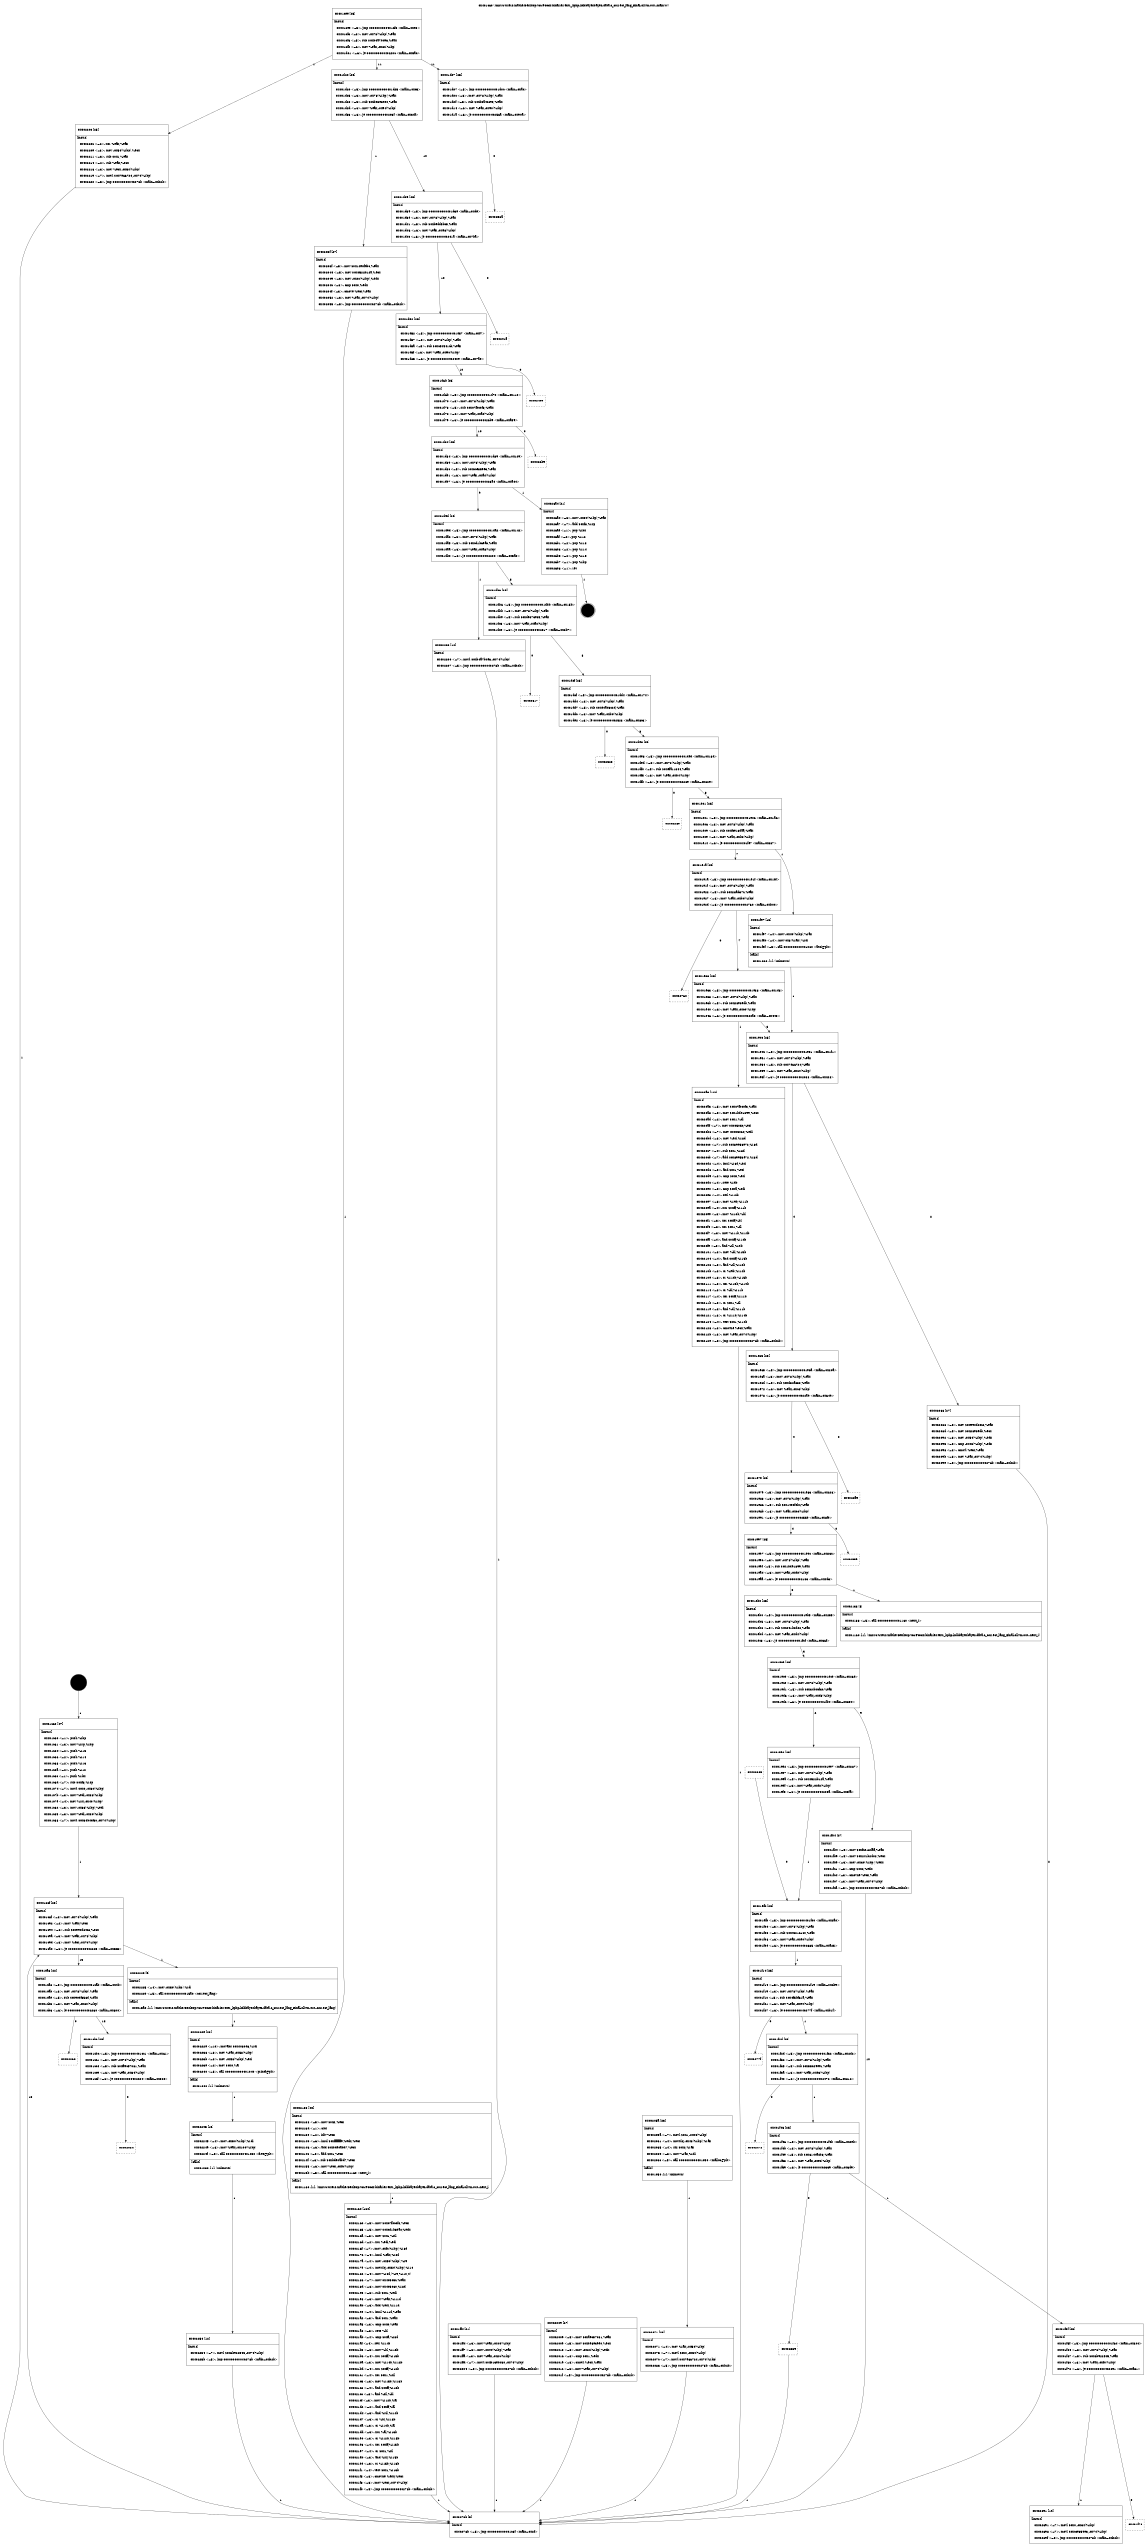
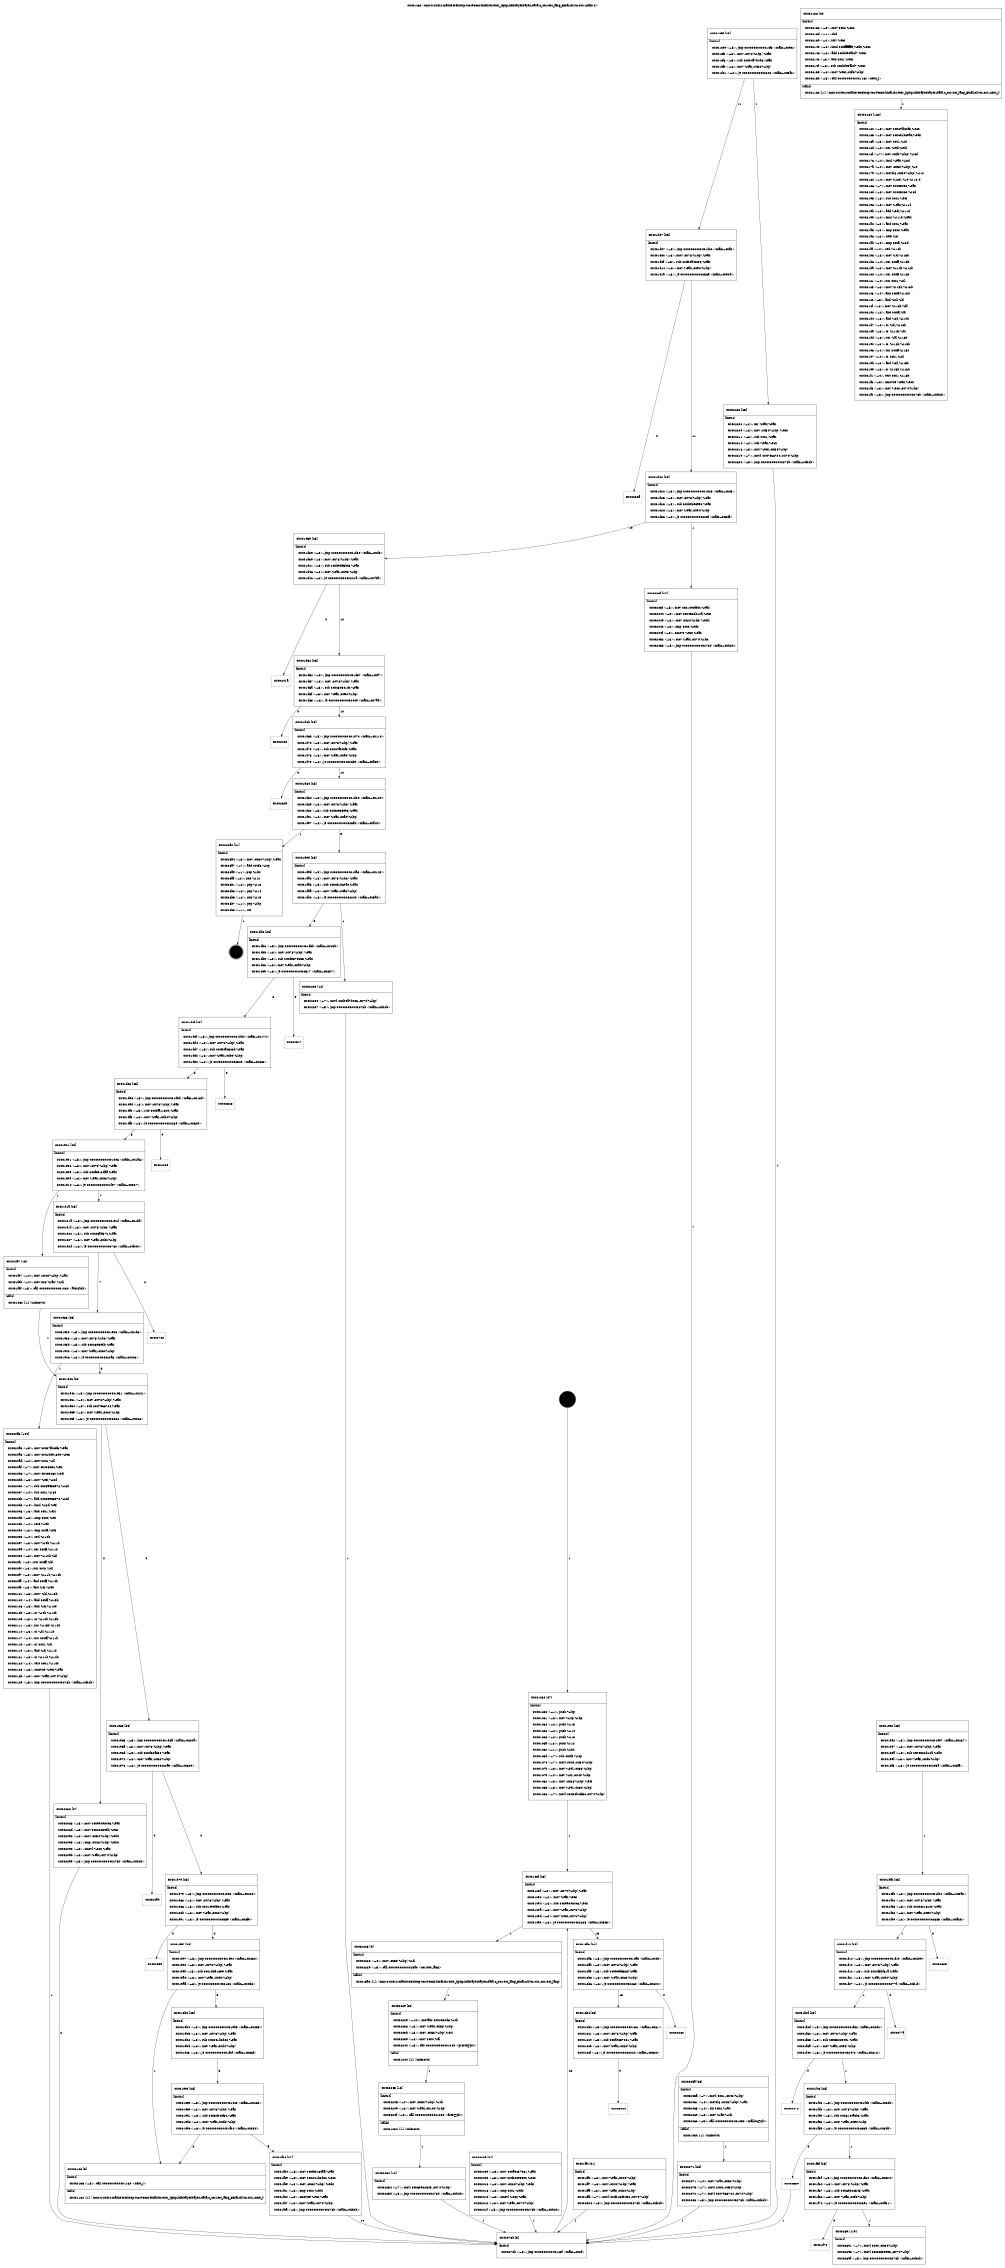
(377, 63) -> (691, 375)
(814, 1726) -> (190, 2148)
(769, 1839) -> (933, 1941)
(439, 2504) -> none
